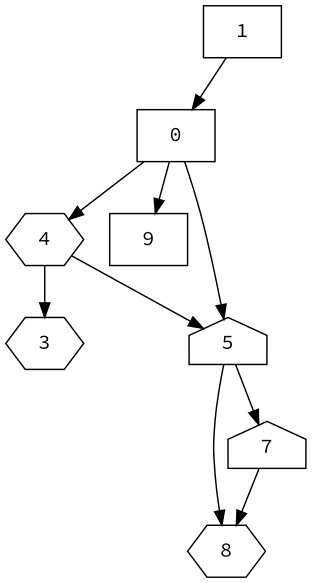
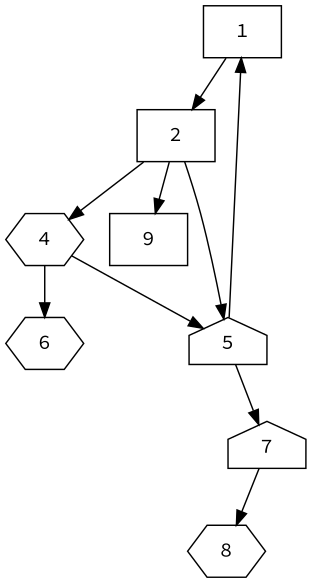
(176, 136) -> (176, 136)
(45, 343) -> (45, 343)
(214, 438) -> (235, 195)
